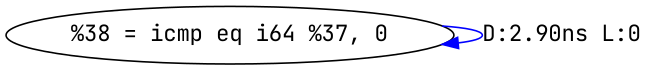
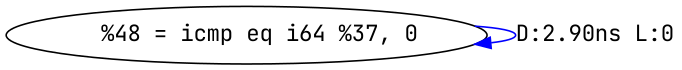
(230, 35) -> (247, 35)
